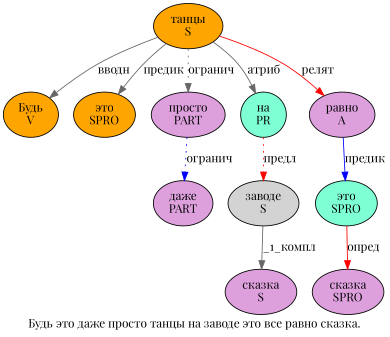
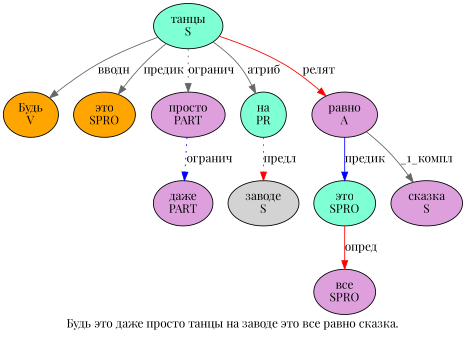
(188, 26) -> (188, 26)
(262, 243) -> (389, 152)
(348, 292) -> (345, 292)
